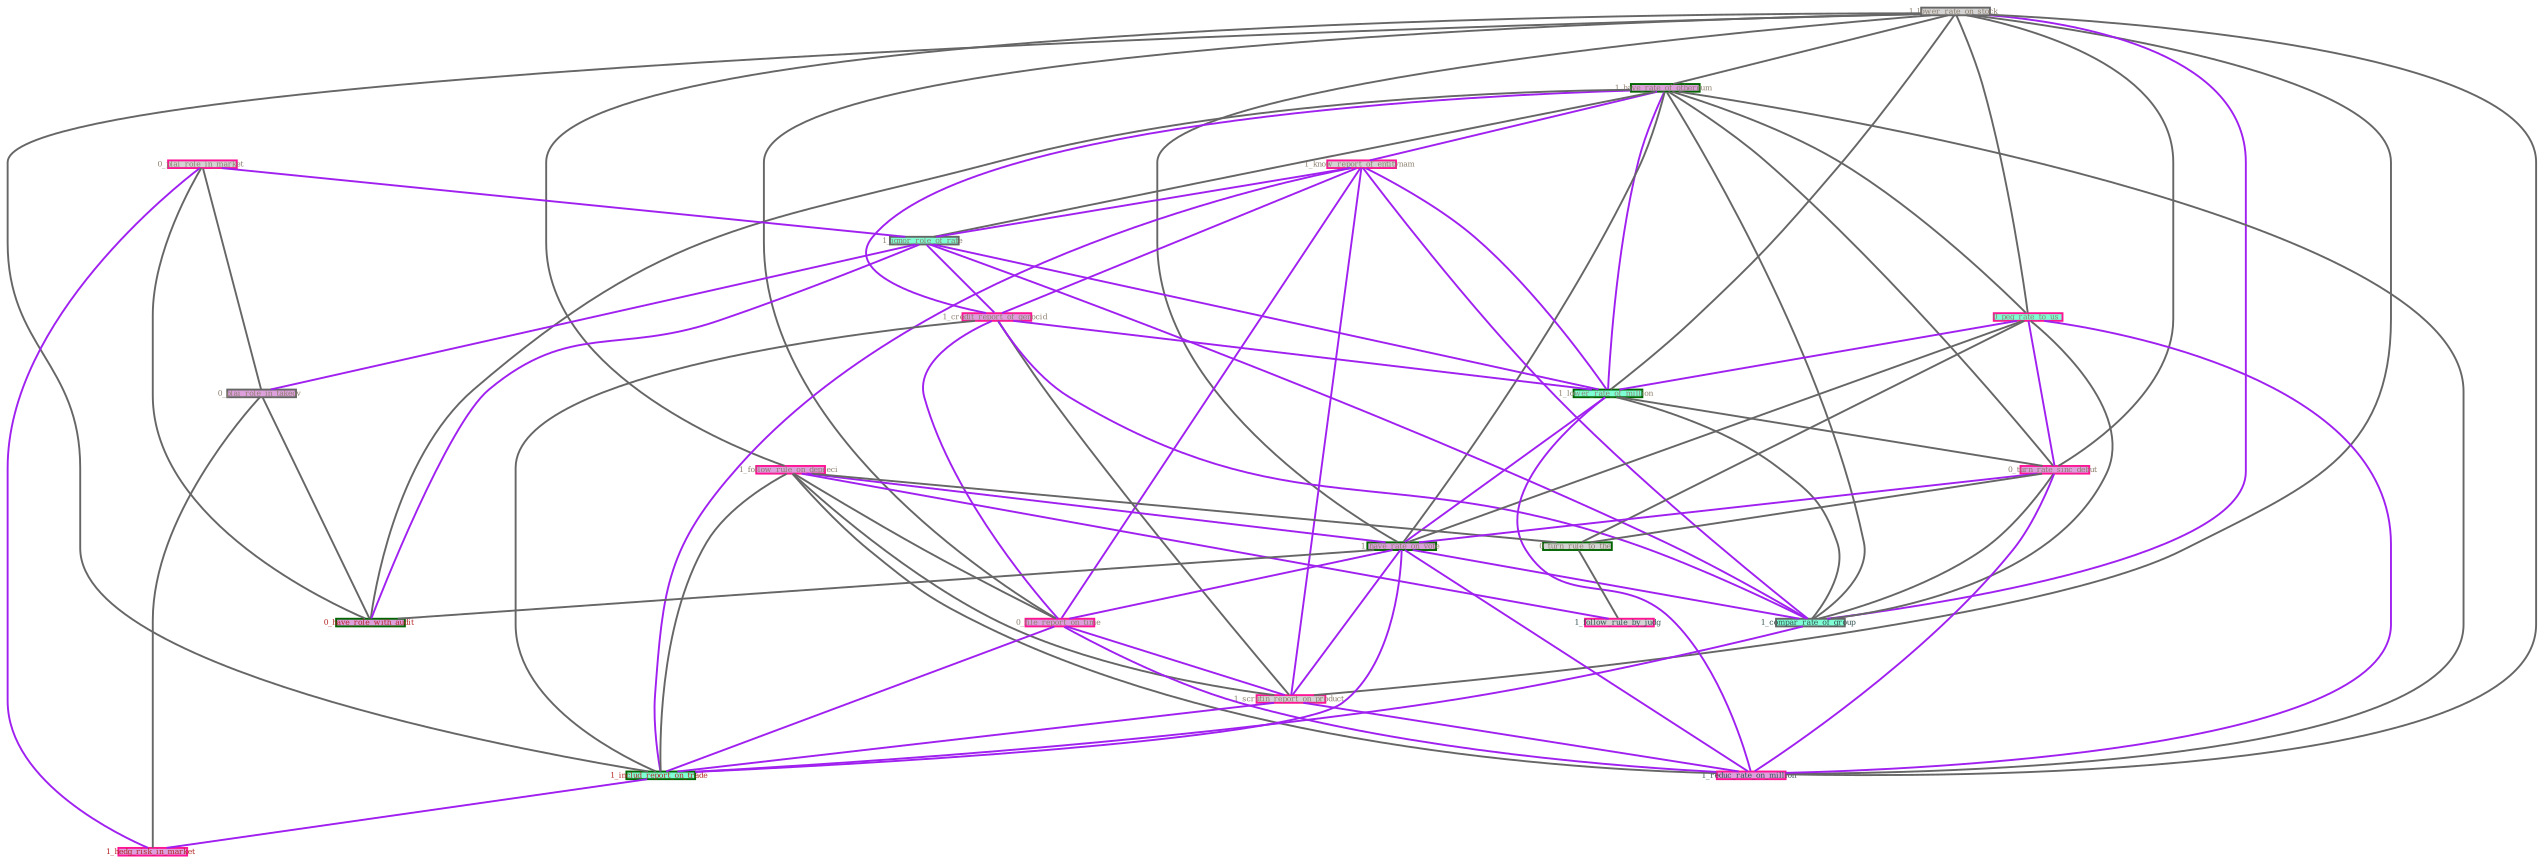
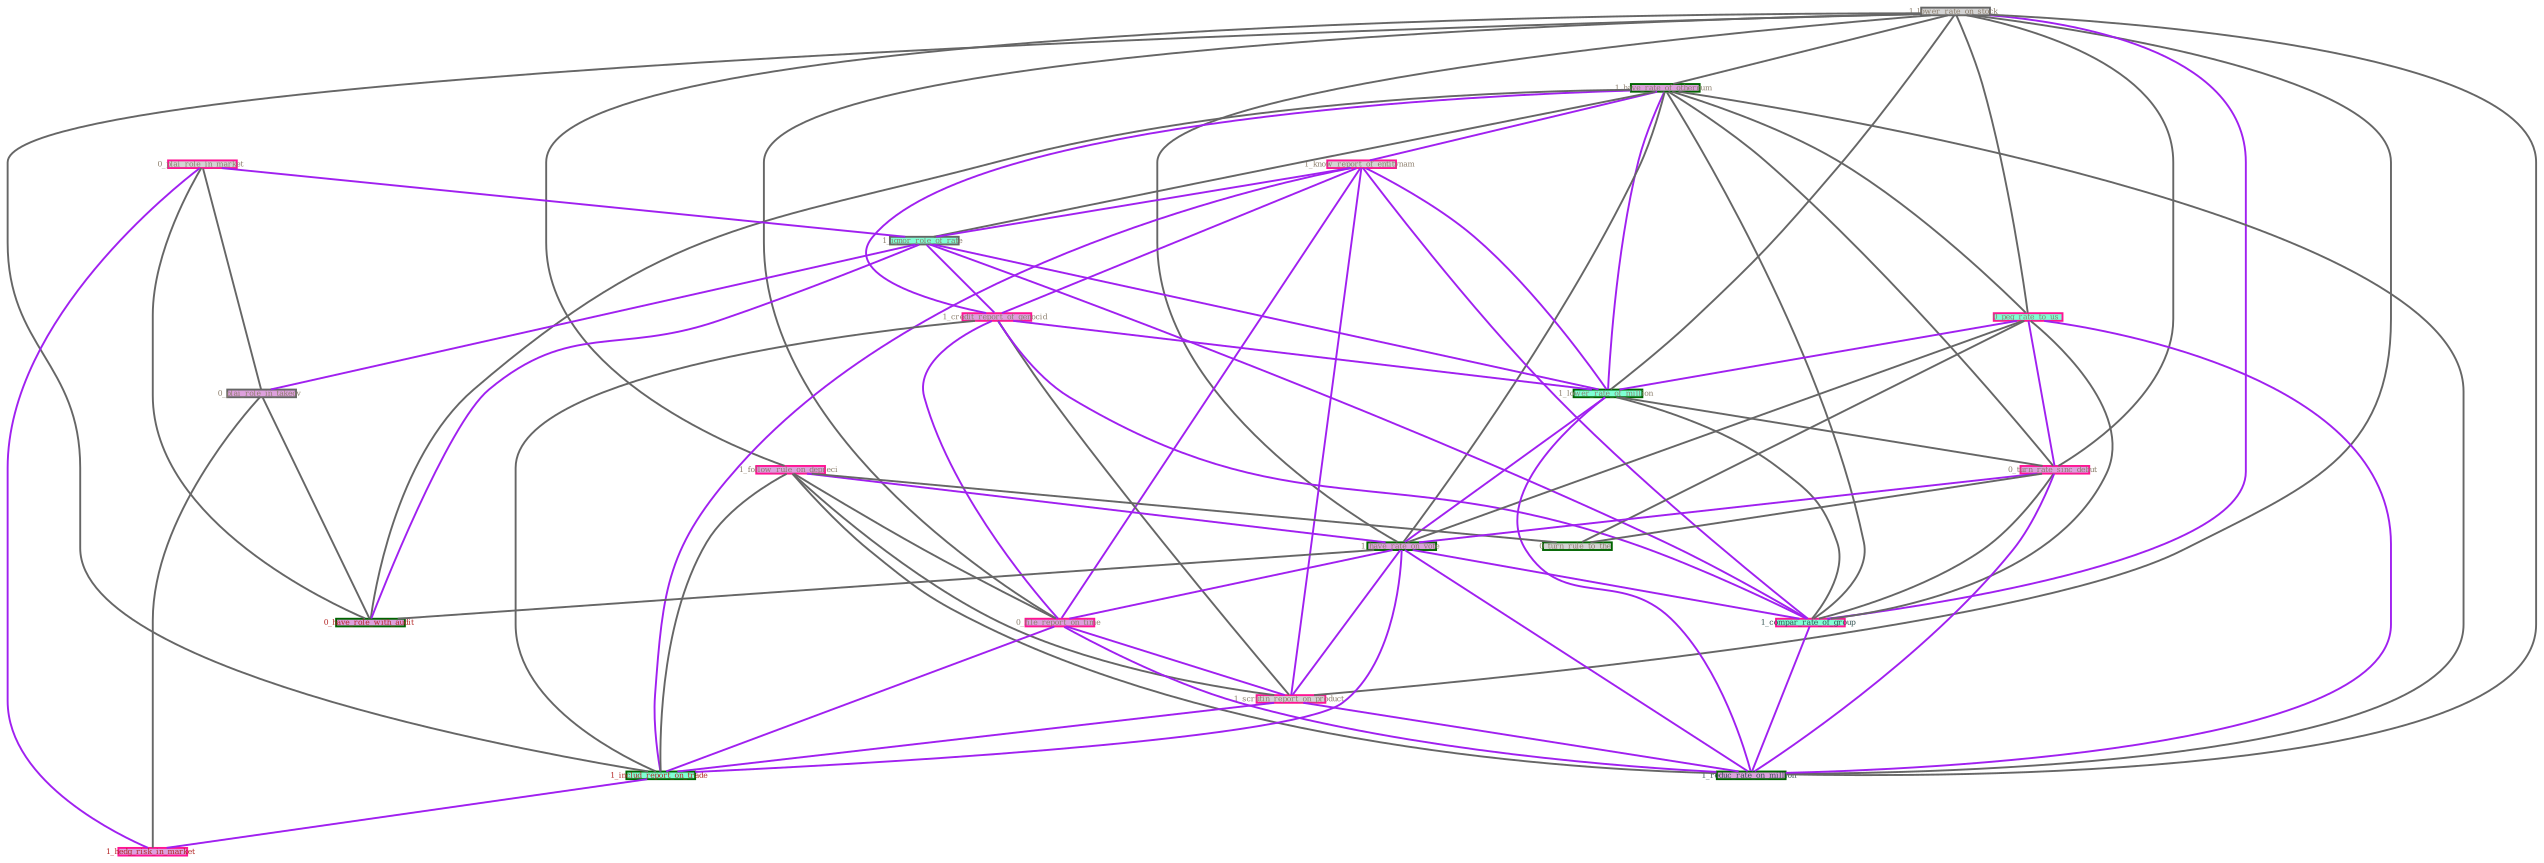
(1619, 623) -> none
(1810, 623) -> (1810, 623)
(1419, 705) -> (1781, 699)
(1751, 775) -> (1751, 775)
